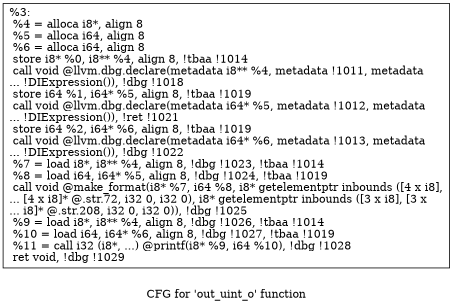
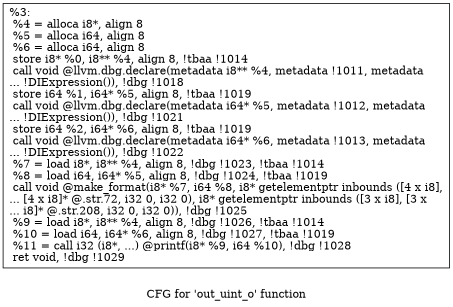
(94, 118) -> (97, 118)
